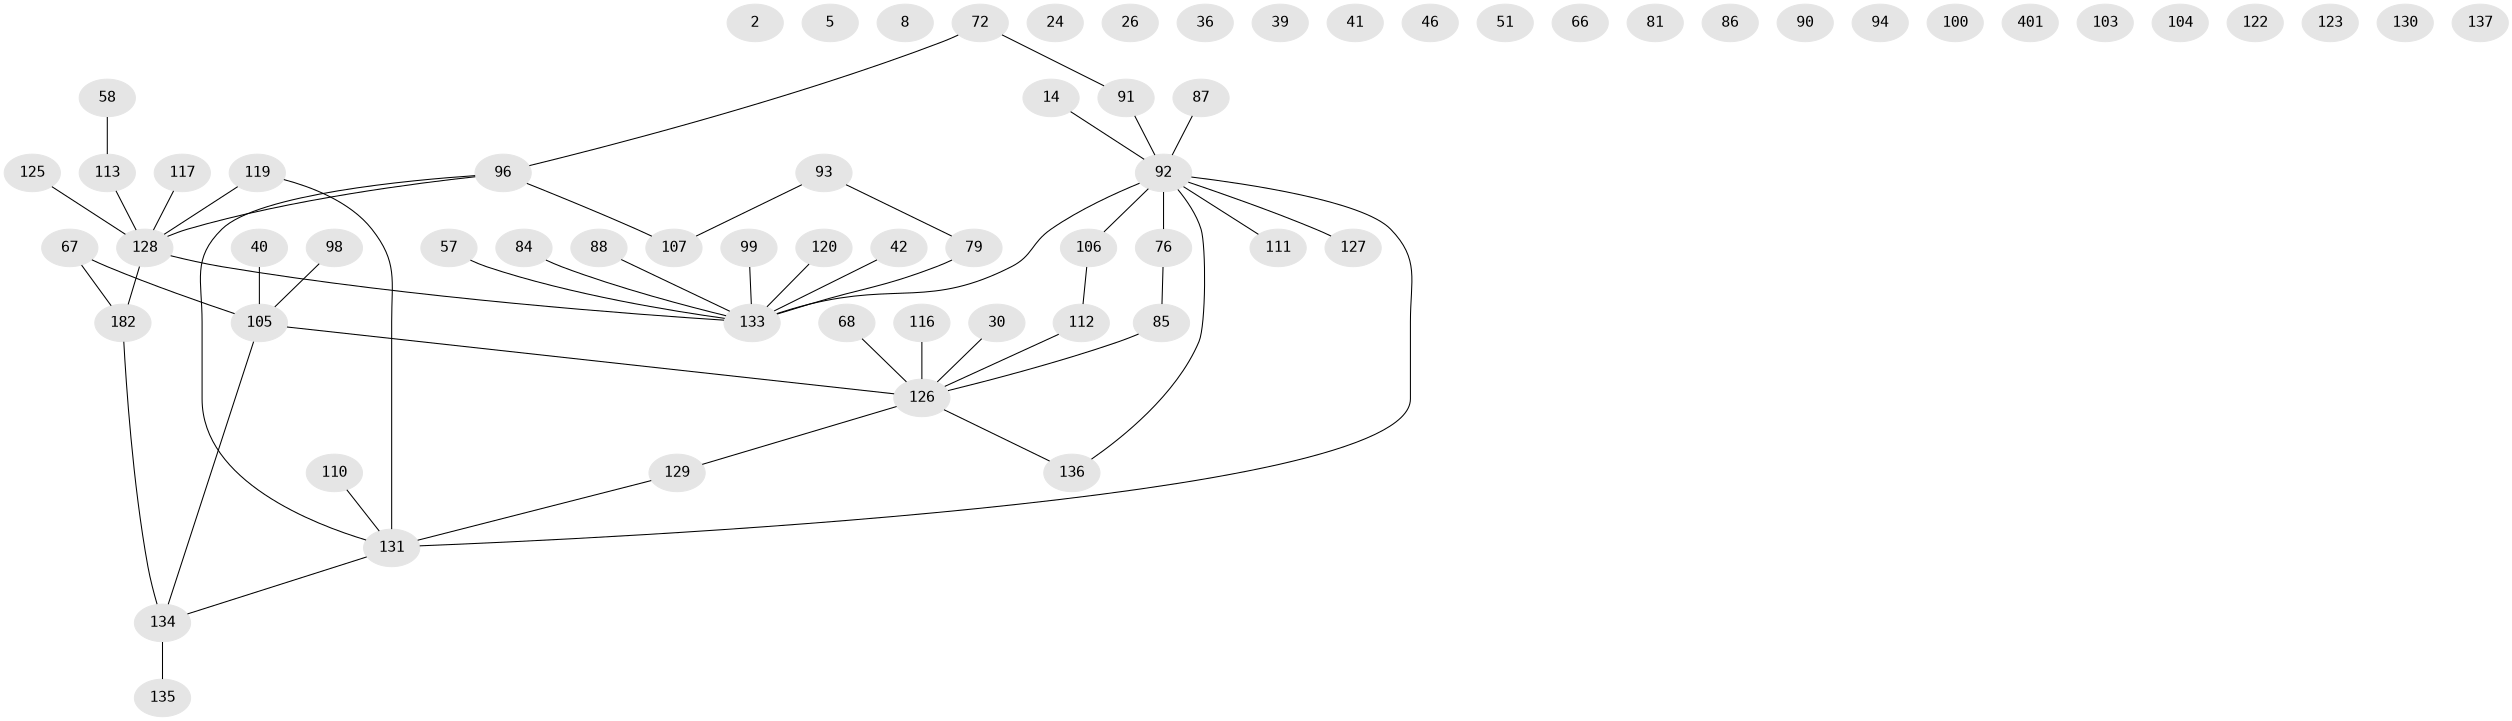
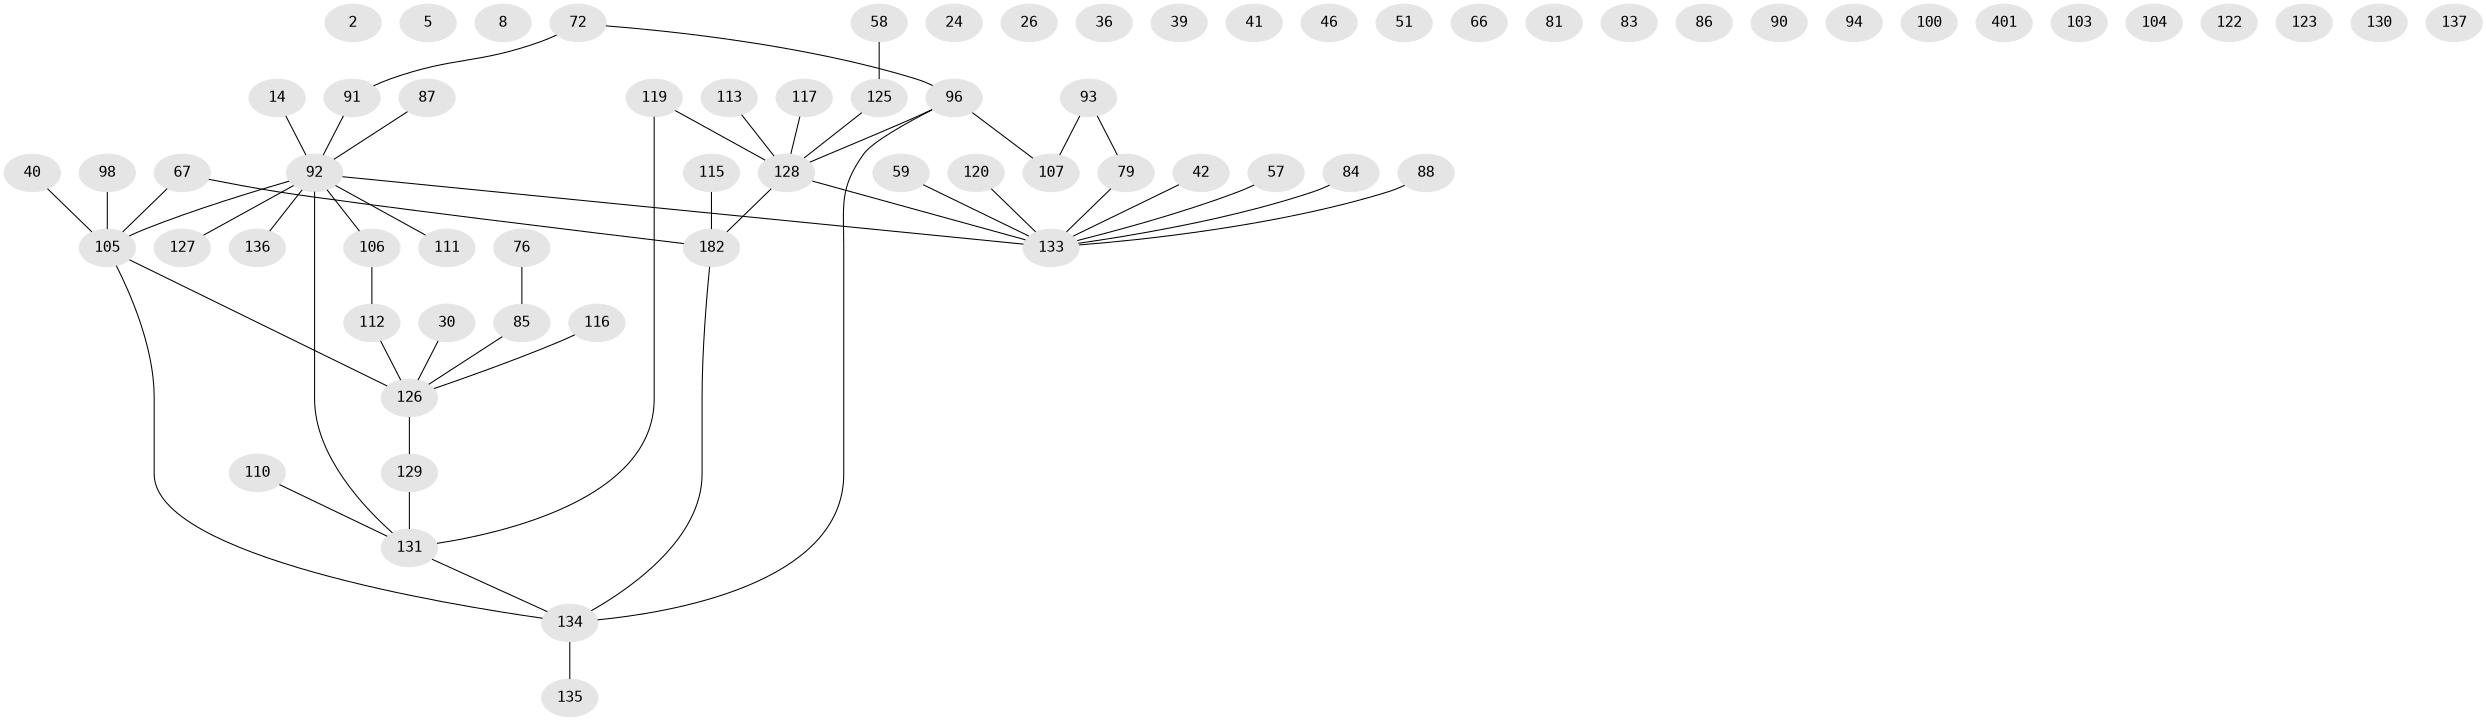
none -> (1629, 23)
(107, 136) -> (879, 61)
none -> (711, 173)
(1164, 211) -> (208, 206)
(749, 248) -> (901, 173)
(201, 295) -> (844, 426)
(847, 323) -> none
(997, 435) -> none
